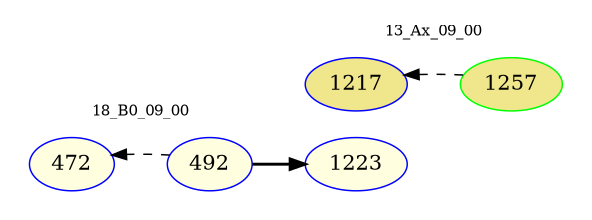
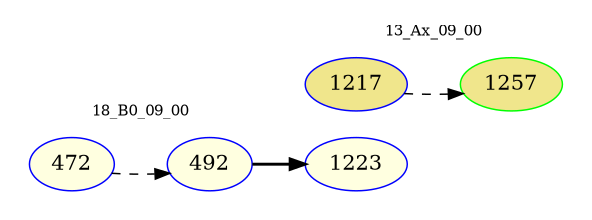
(441, 74) -> (426, 94)
(148, 154) -> (133, 174)
